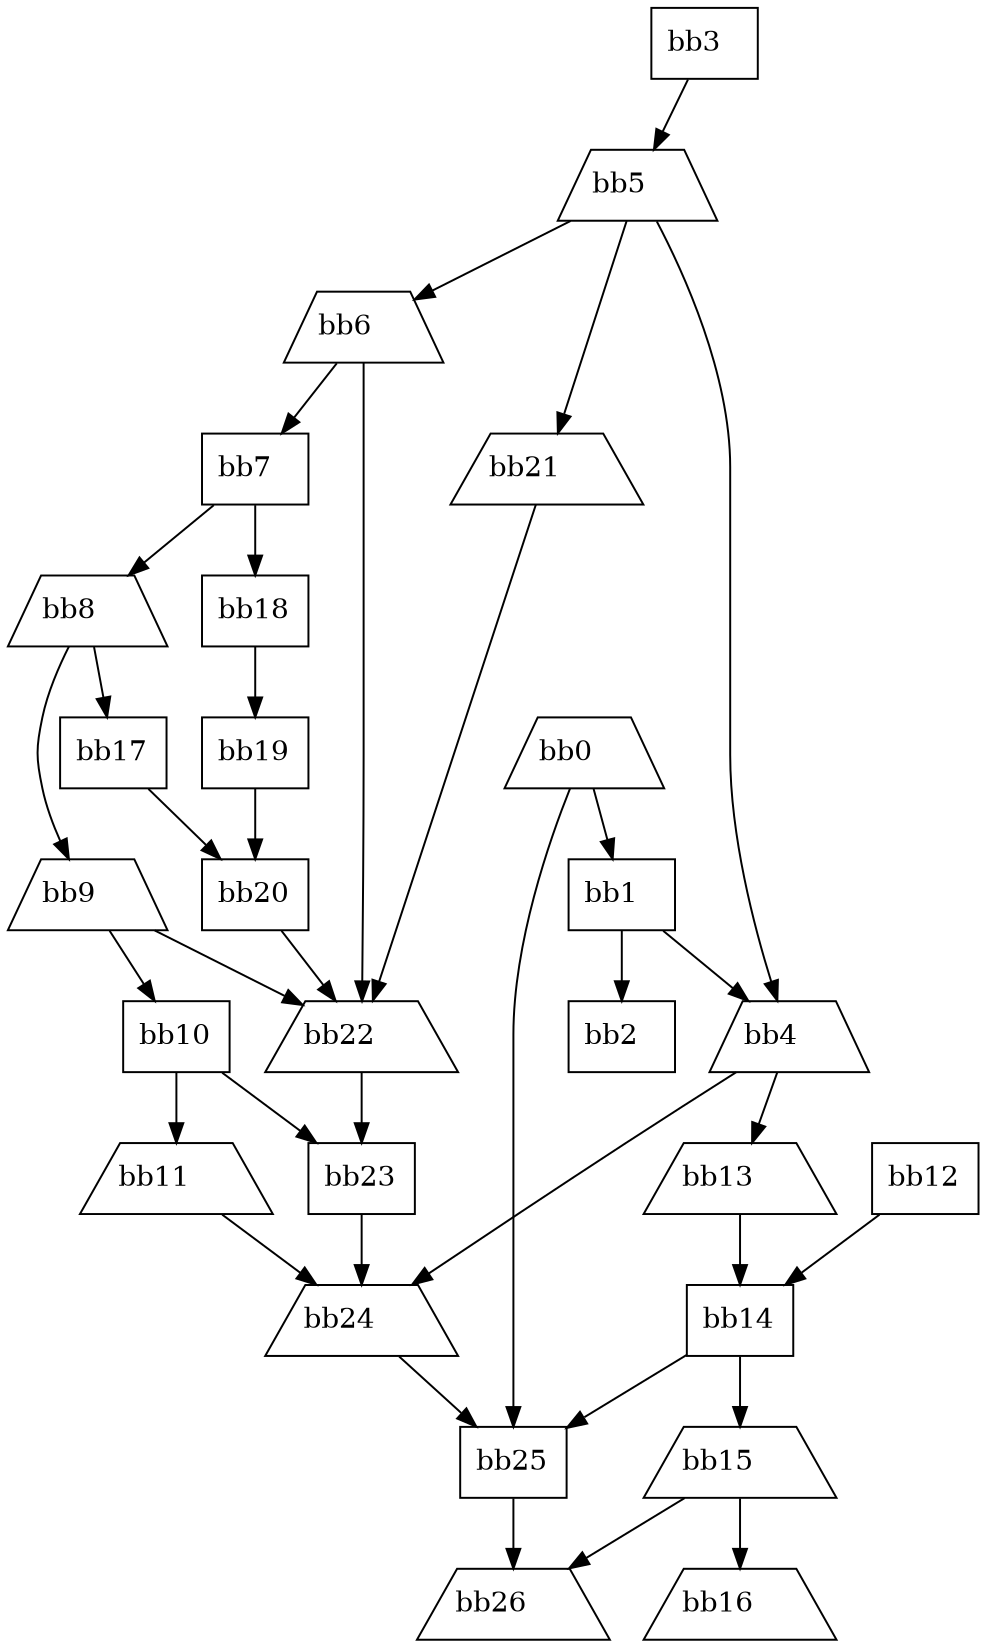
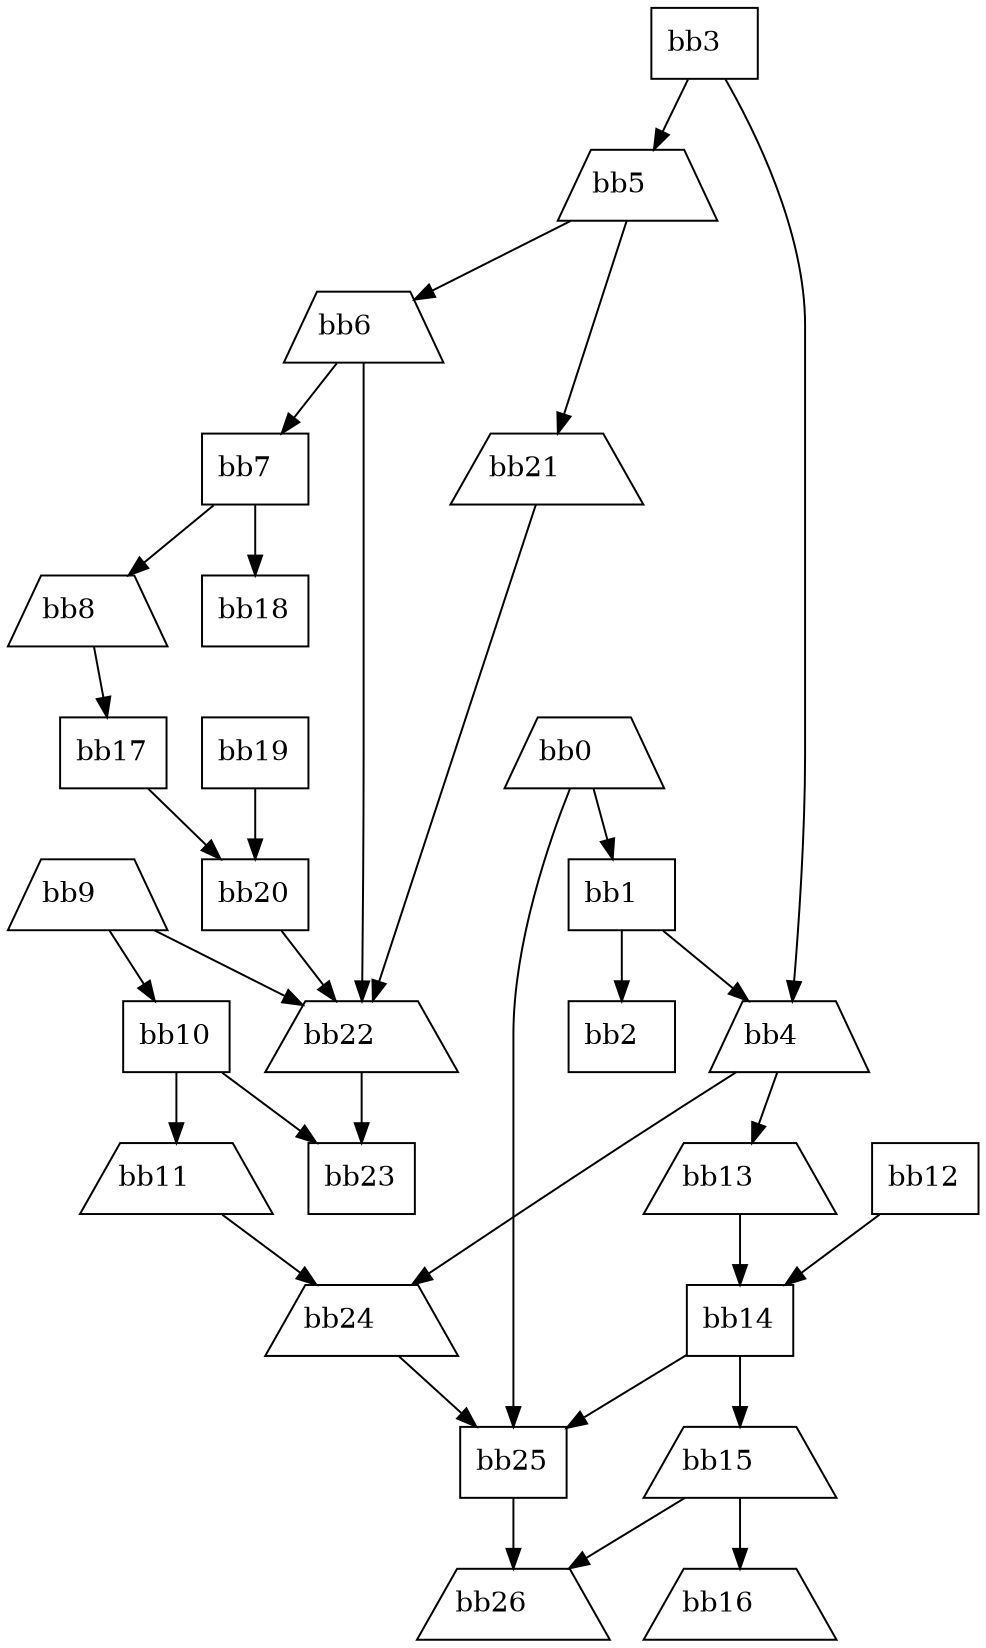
(730, 597) -> (805, 523)
(255, 672) -> none
(38, 743) -> none
(362, 1240) -> none
